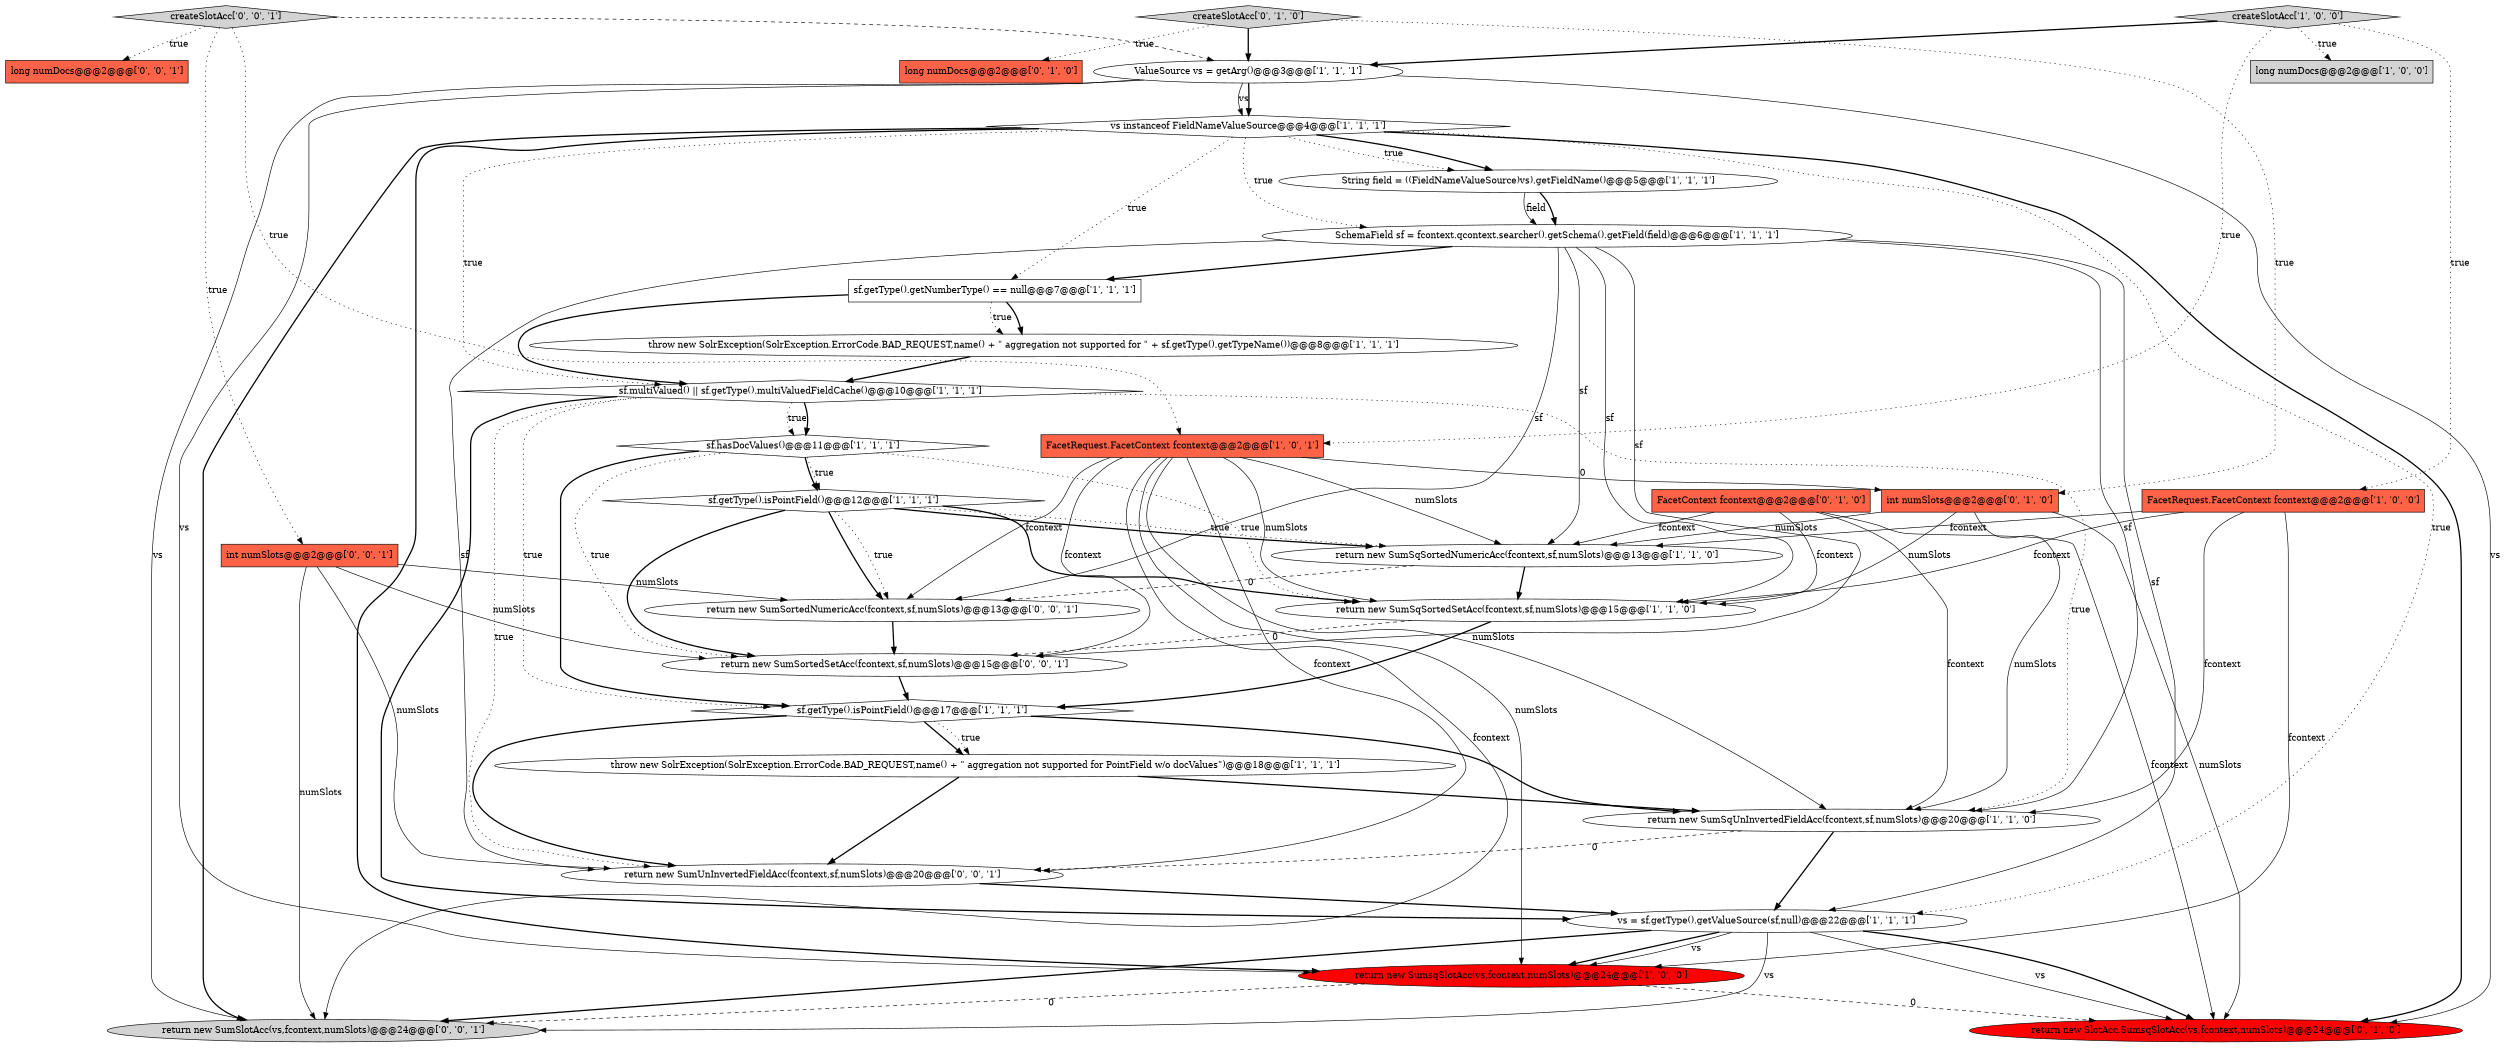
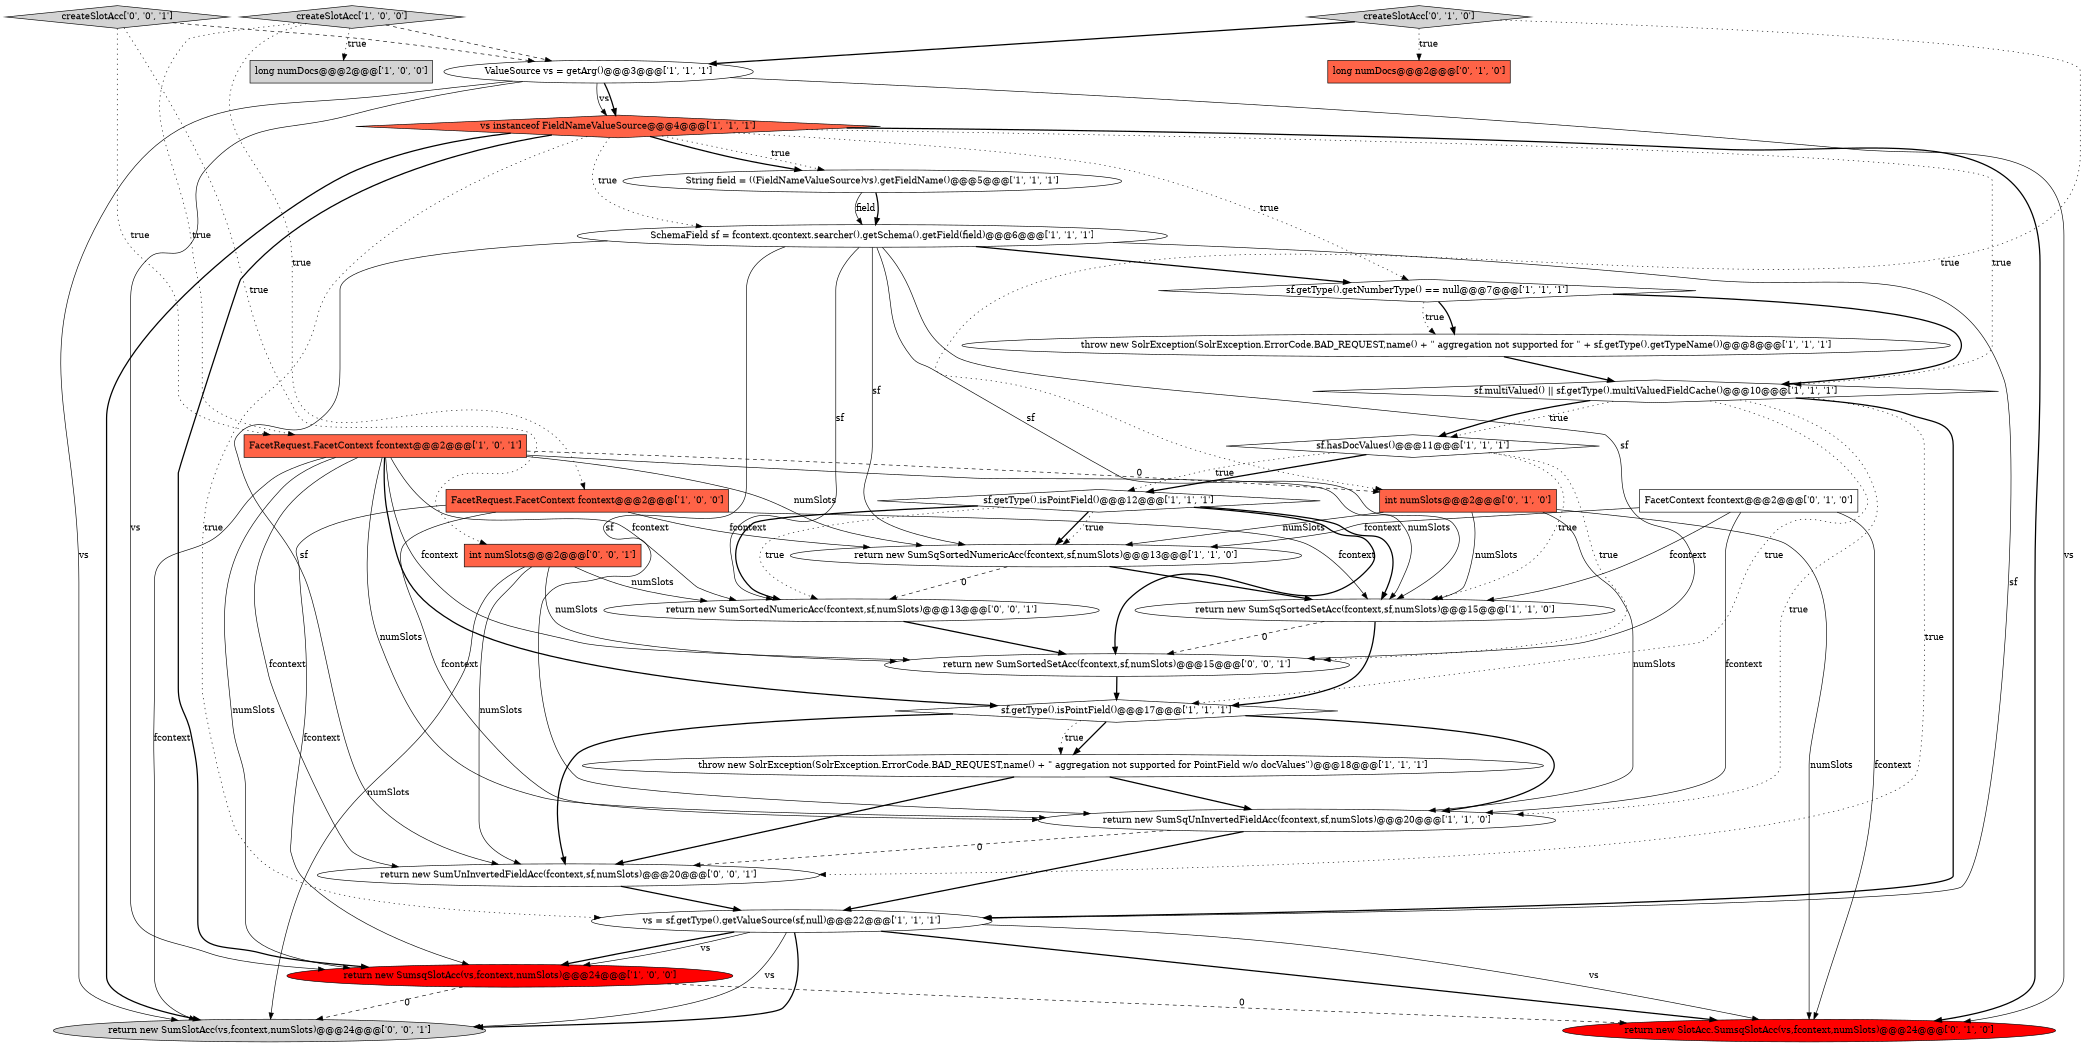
(1776, 44) -> (465, 42)
(97, 72) -> none
(1248, 126) -> (618, 126)
(995, 291) -> (1427, 291)
(1588, 479) -> (950, 468)
(1761, 501) -> (1749, 501)
(561, 620) -> (625, 670)
